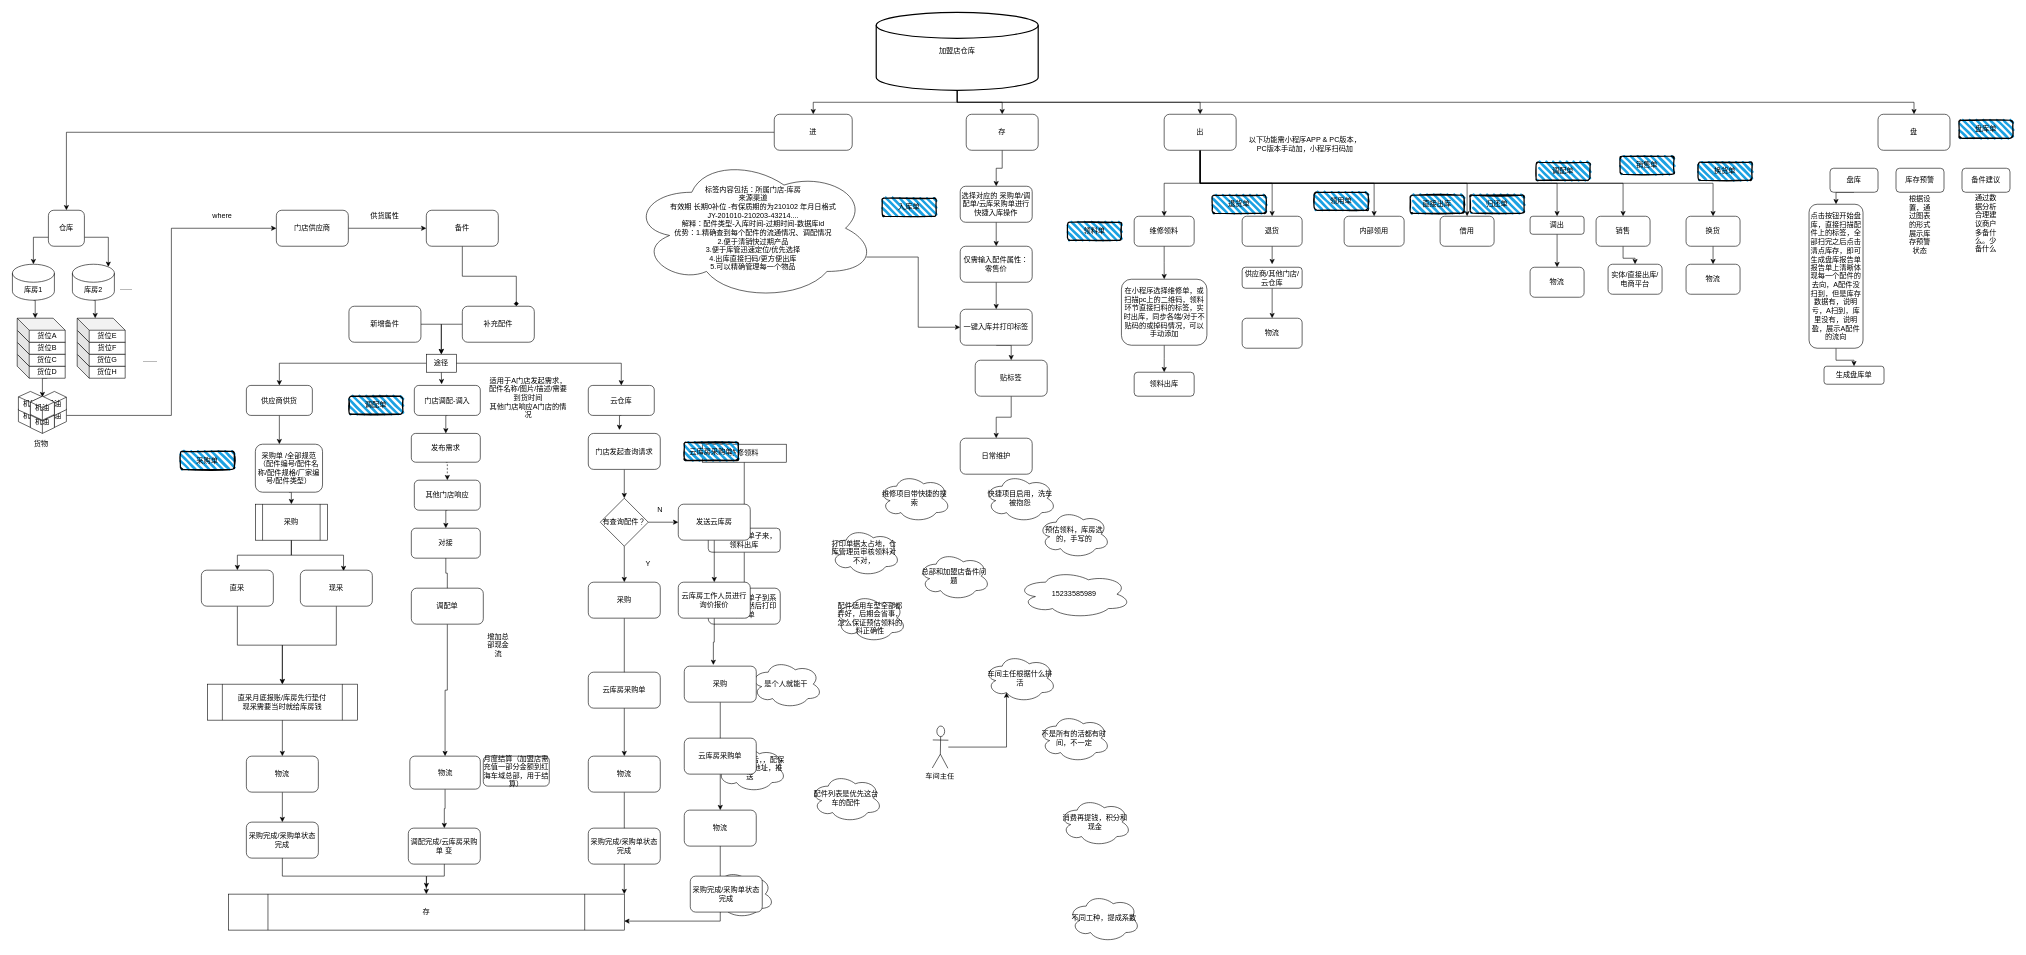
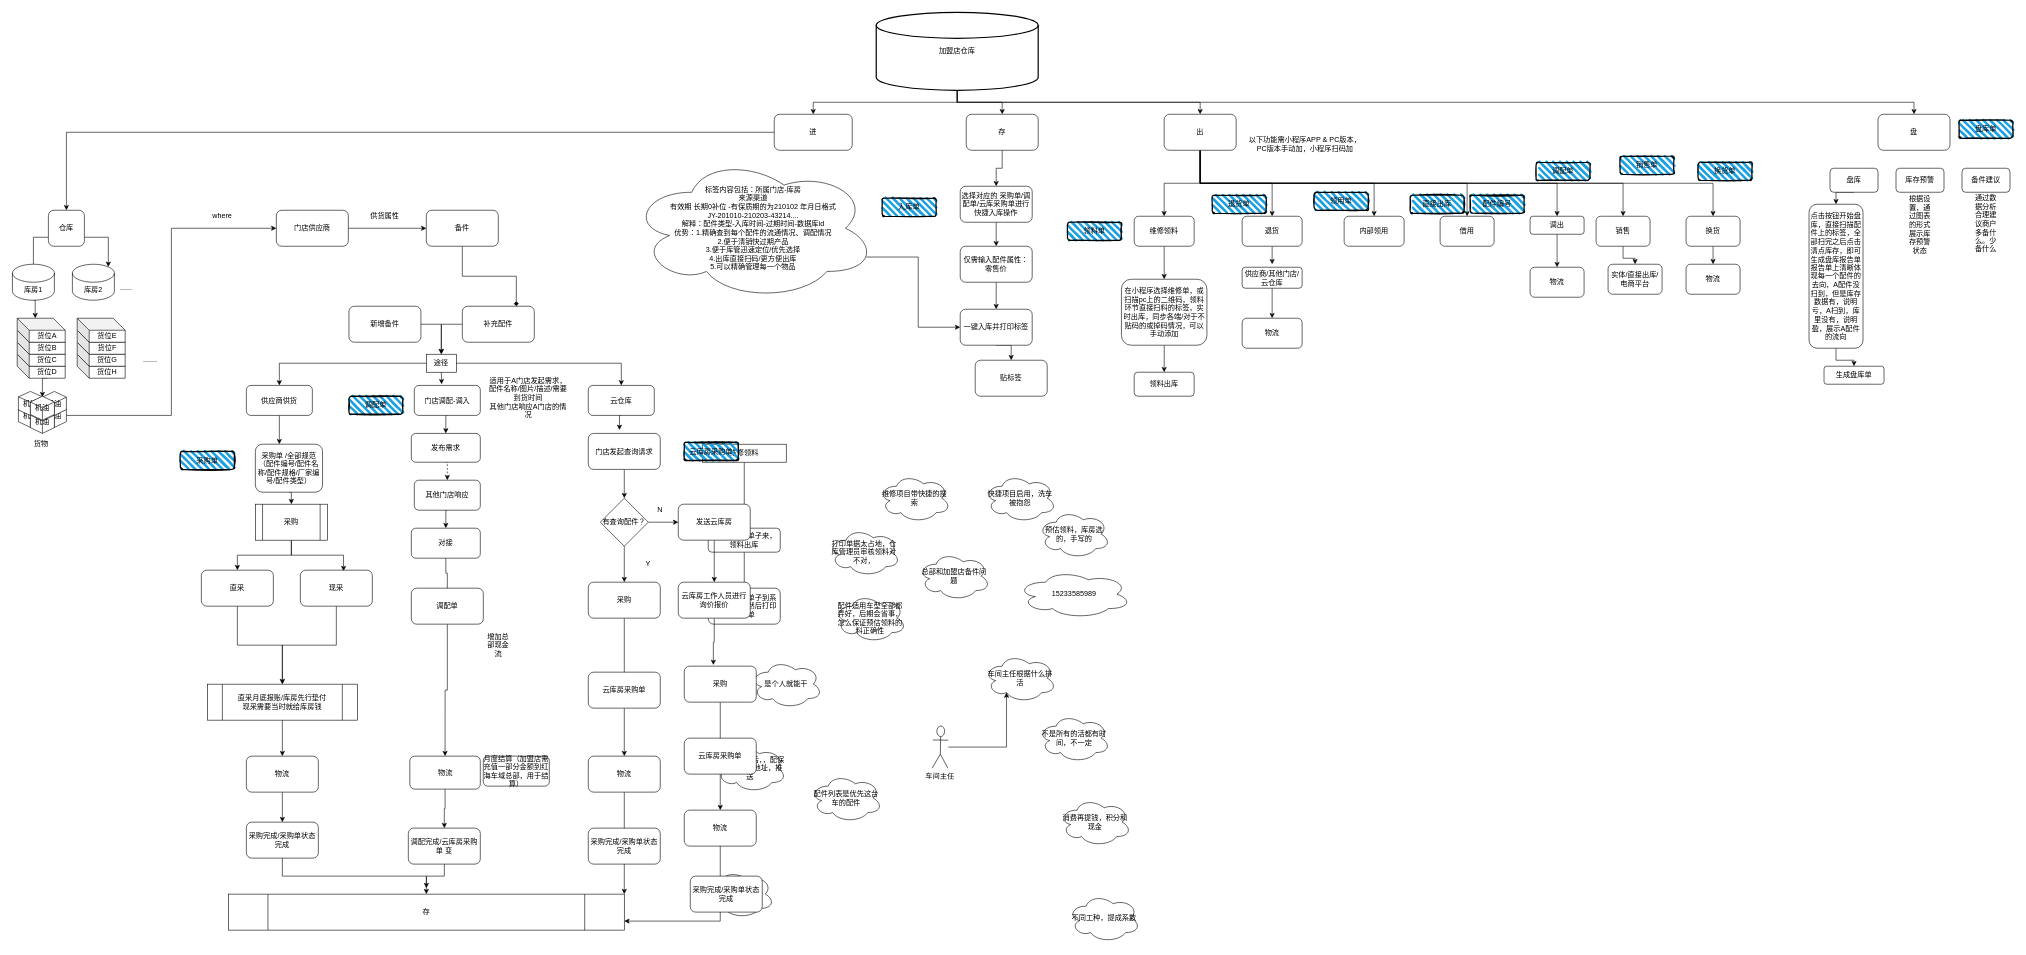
(1497, 204) -> (1497, 204)
(33, 258) -> (33, 260)
(95, 312) -> none
(996, 417) -> none
(996, 456) -> none
